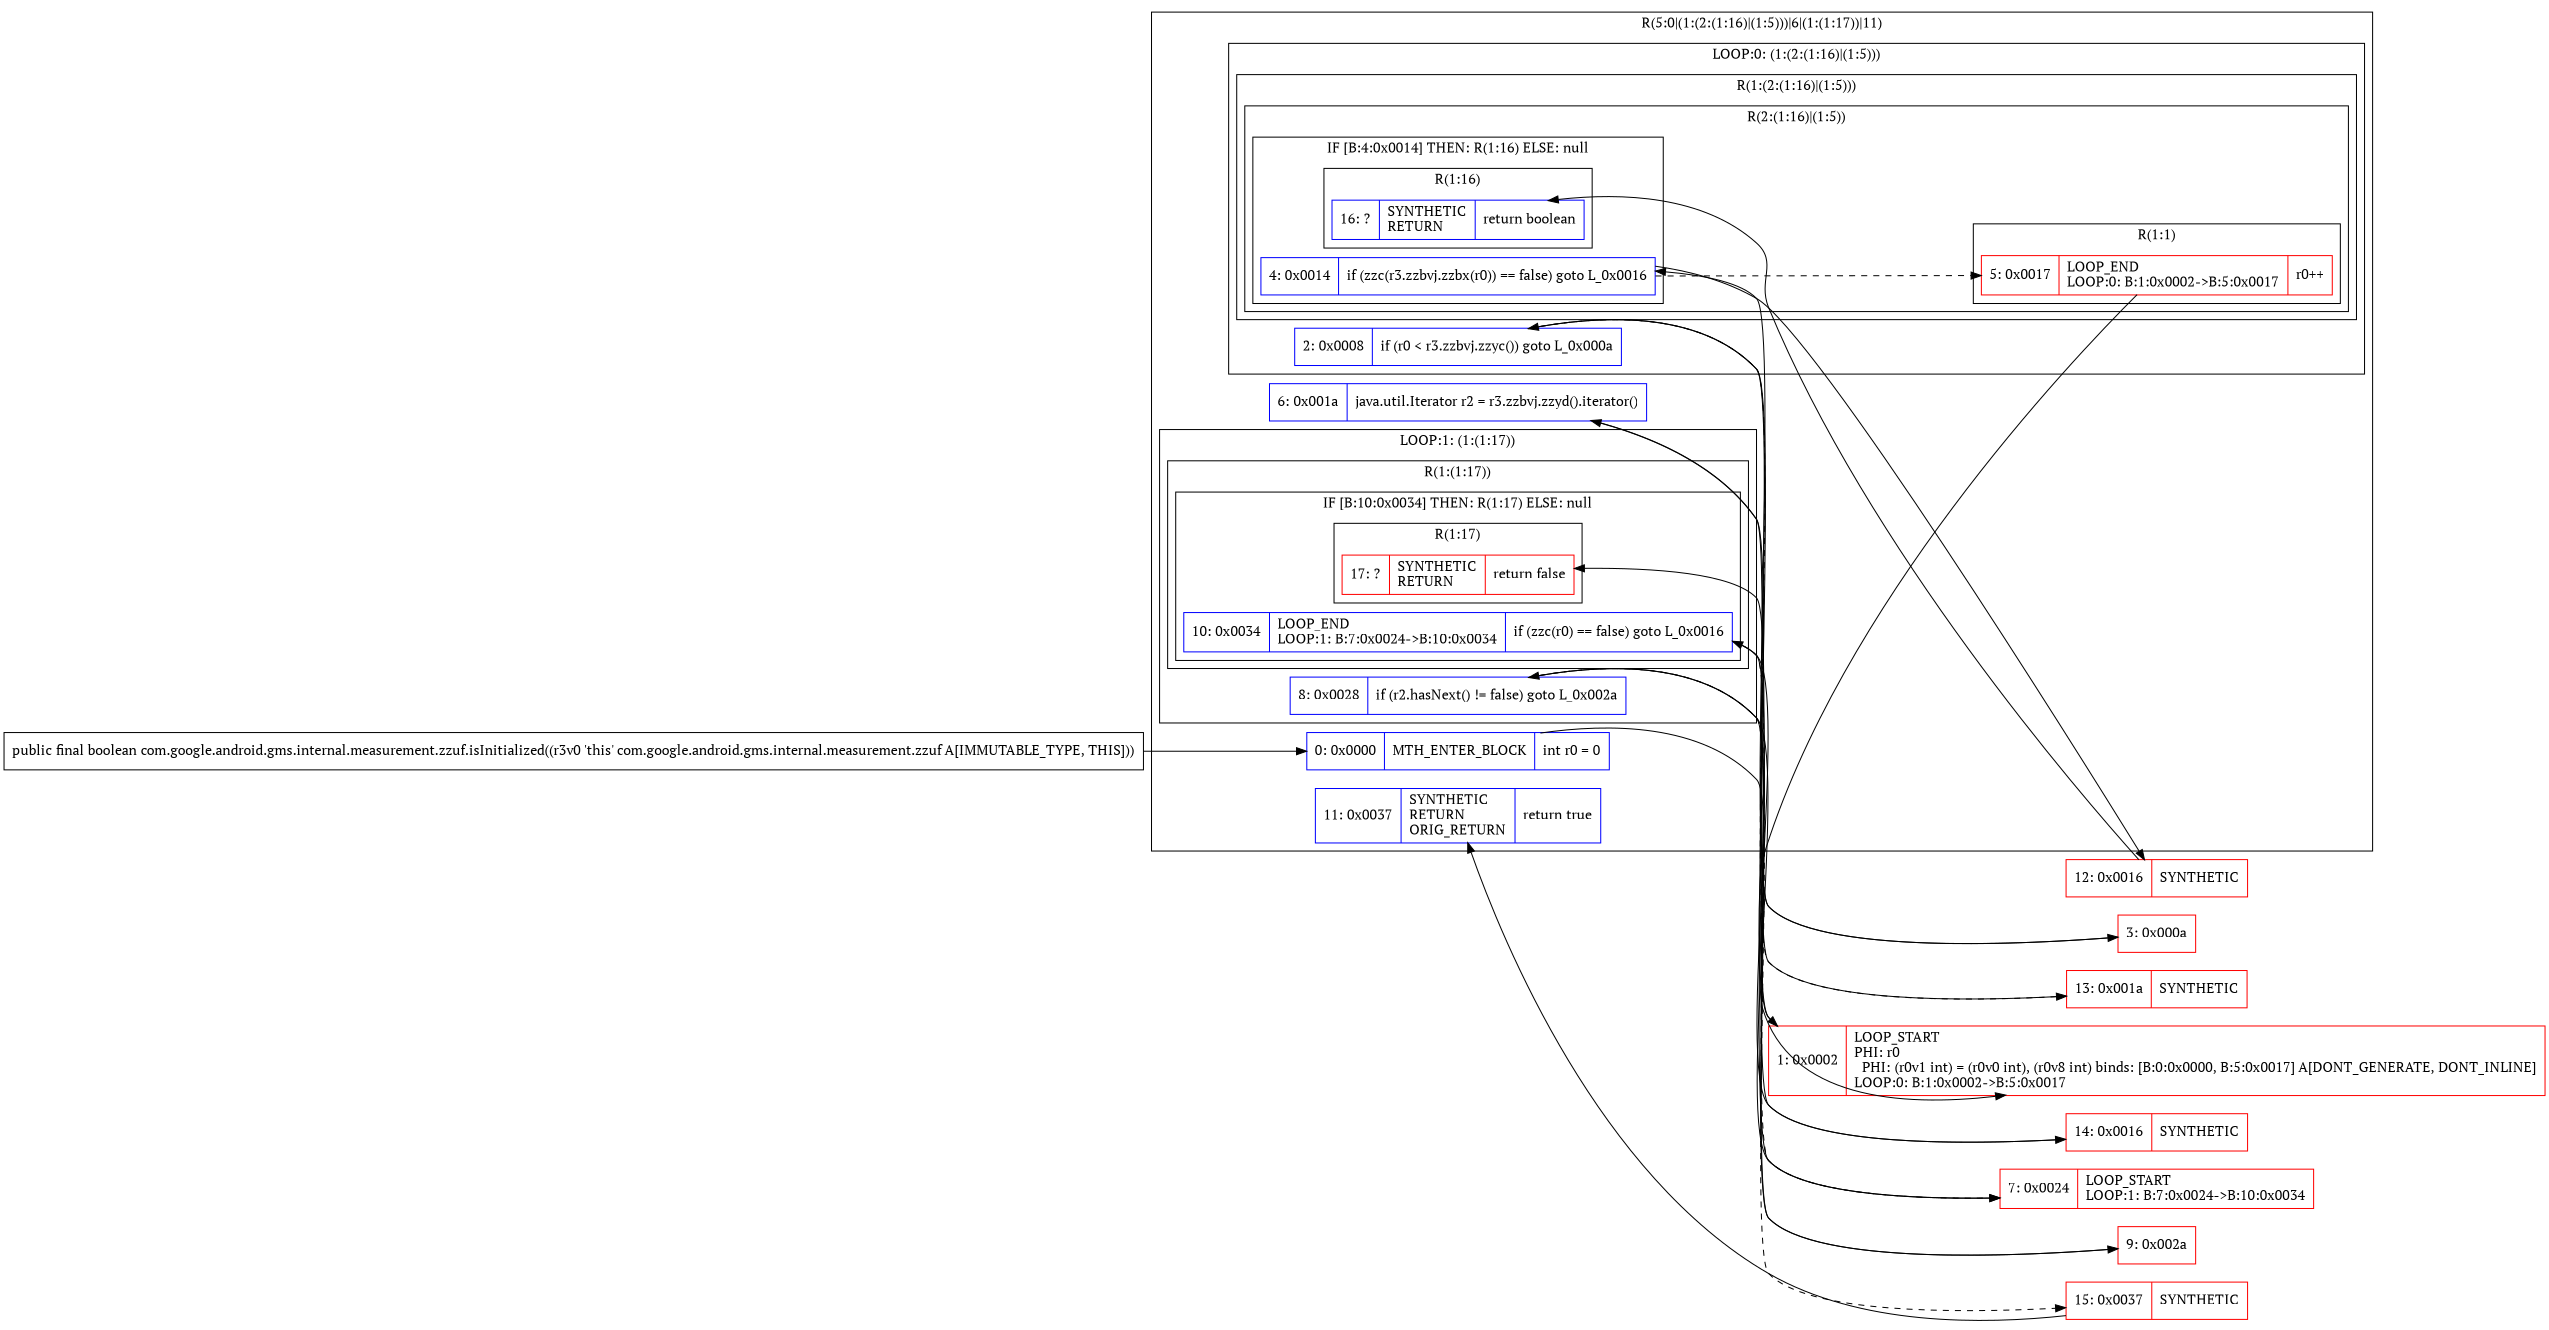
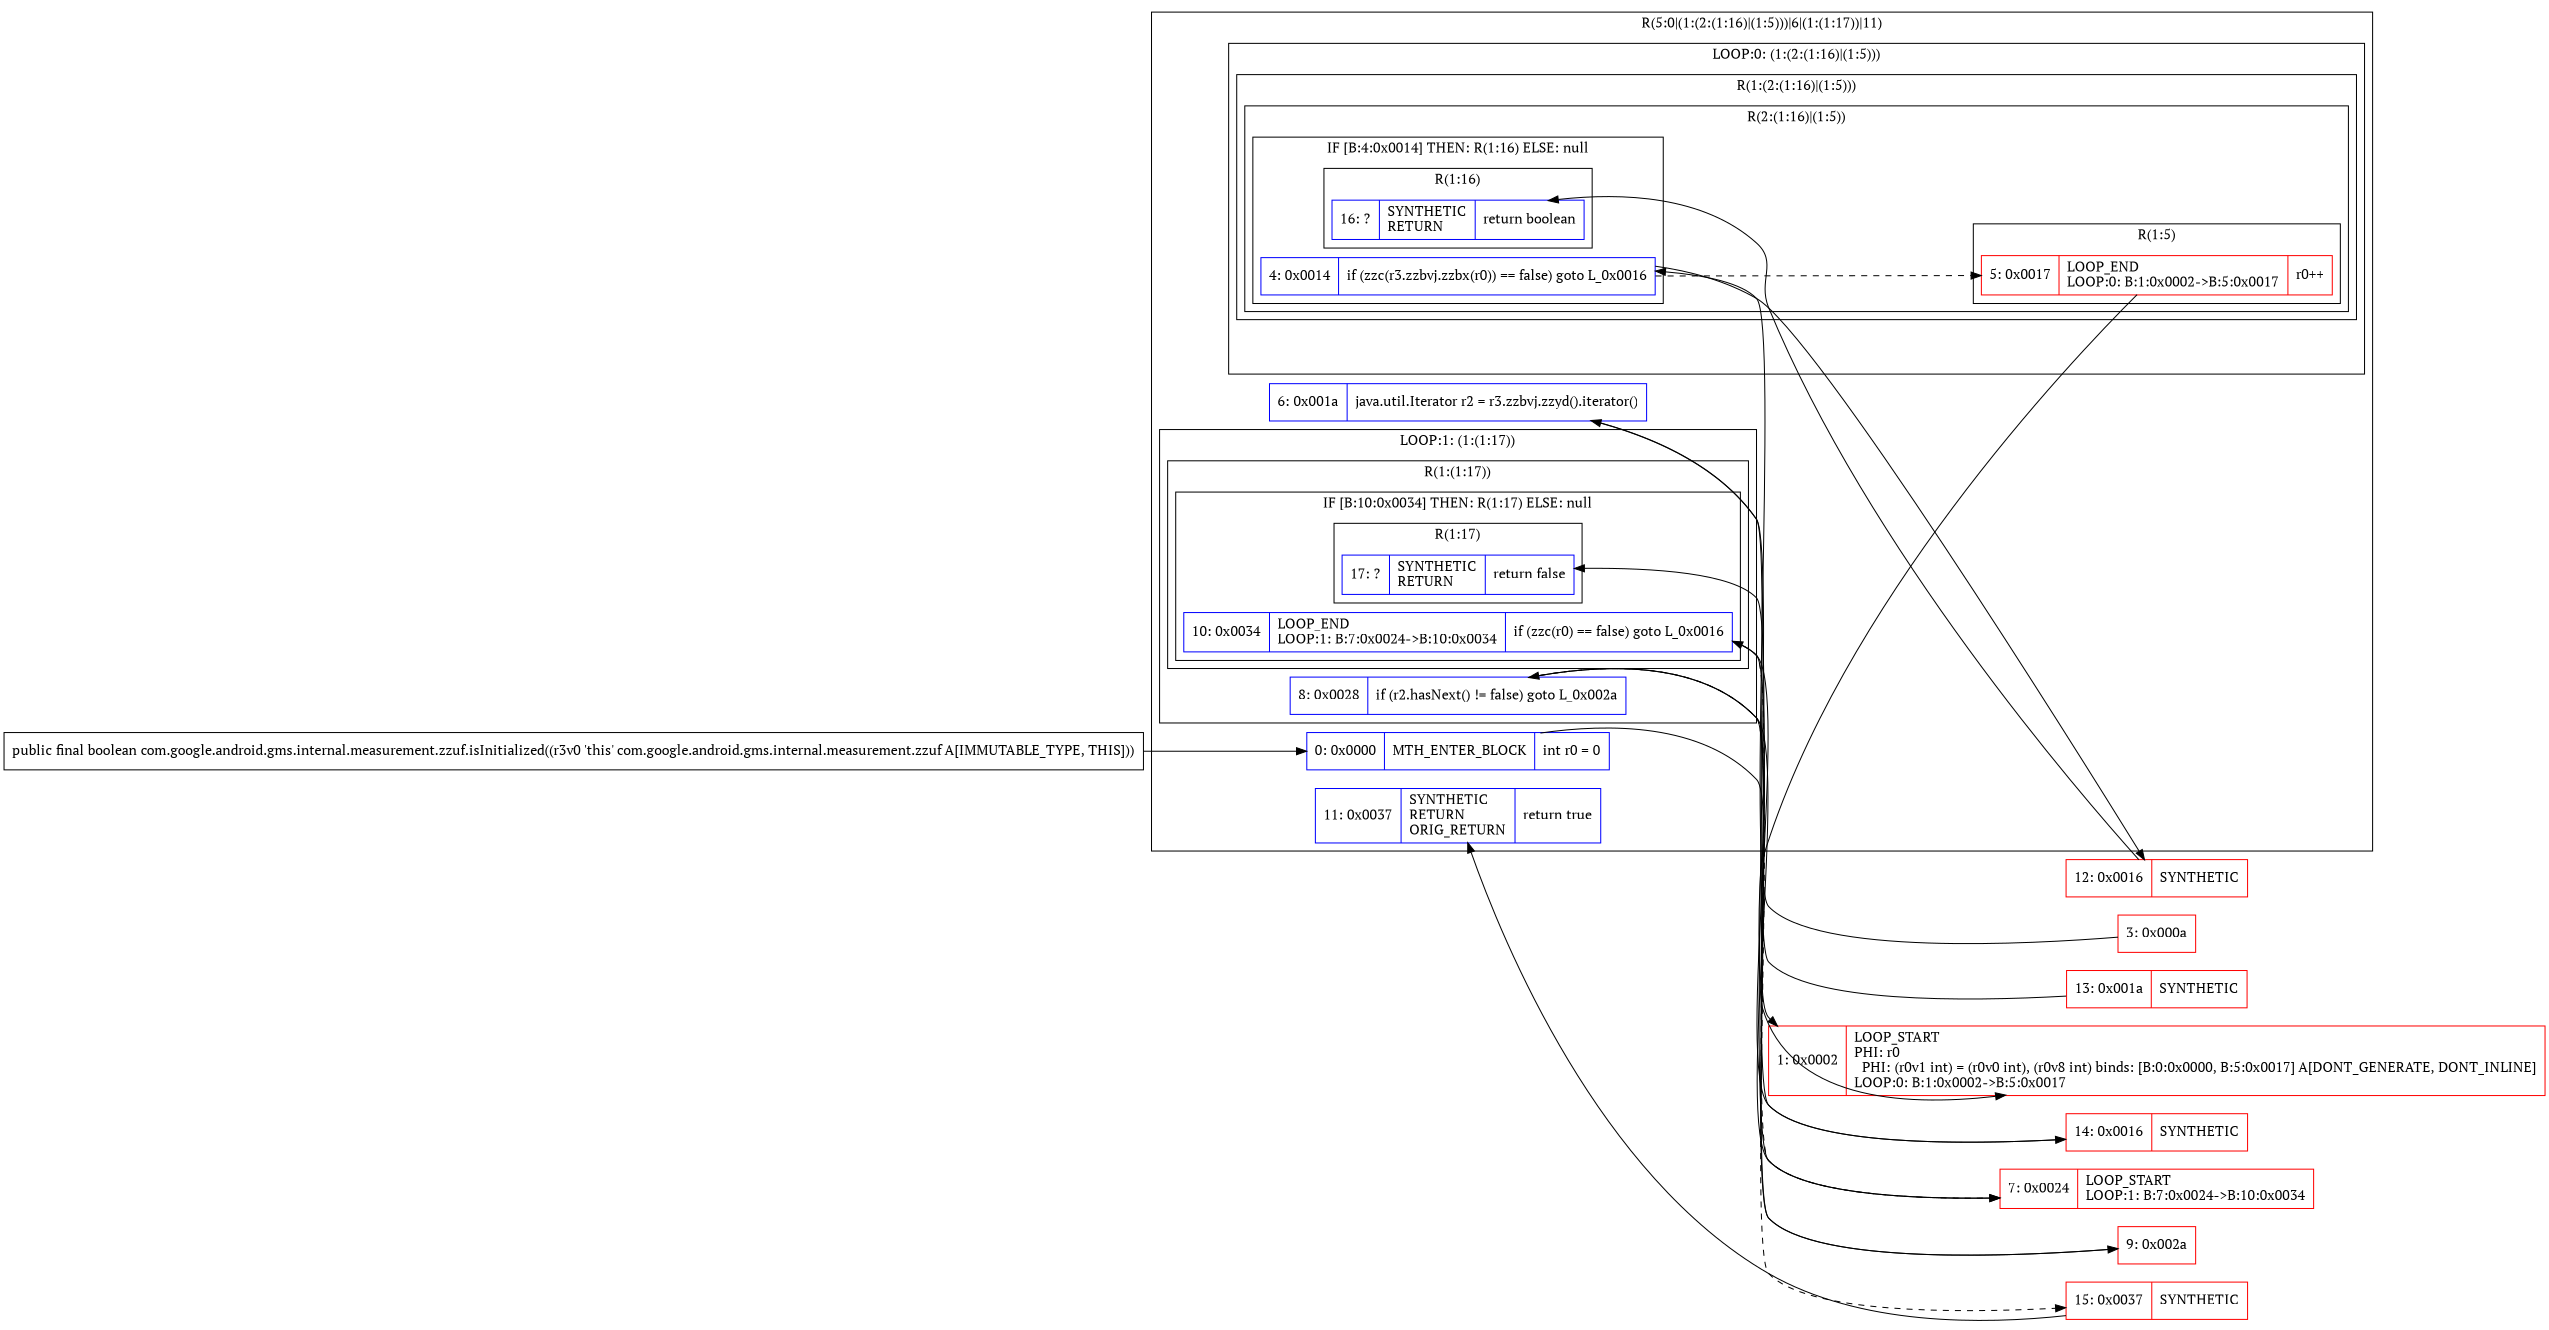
(2157, 235) -> (2157, 235)
(1458, 347) -> none
(1458, 575) -> (1458, 575)
